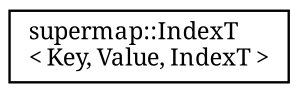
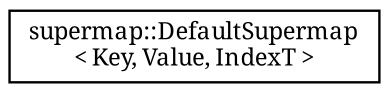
(149, 47) -> (194, 47)
